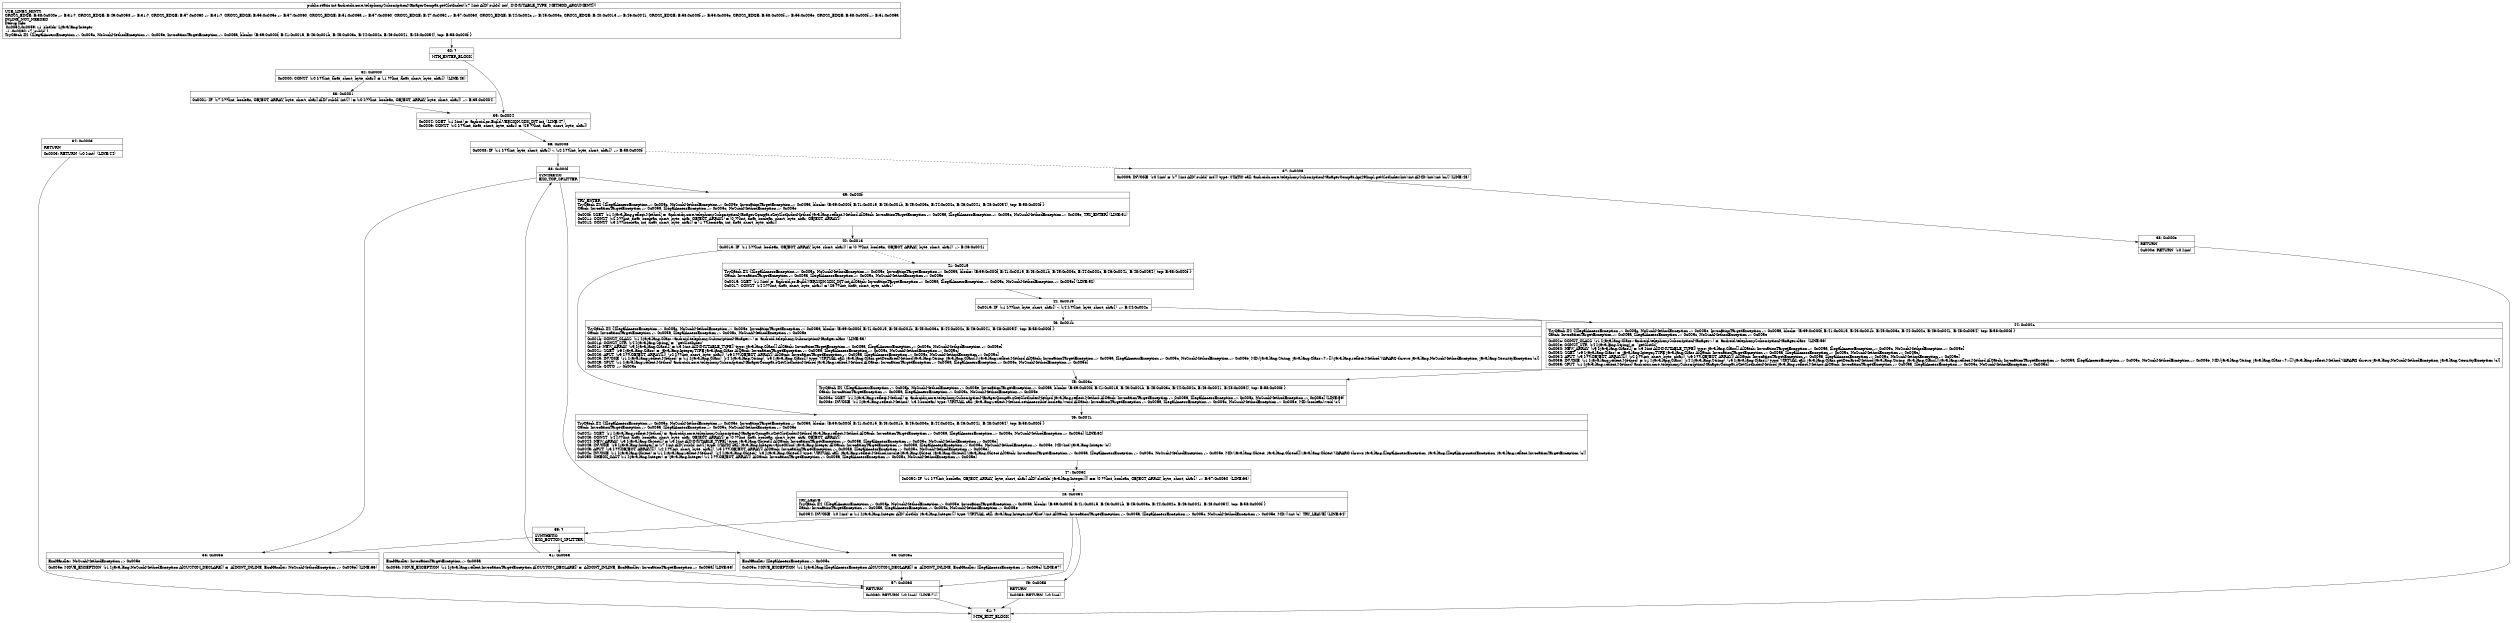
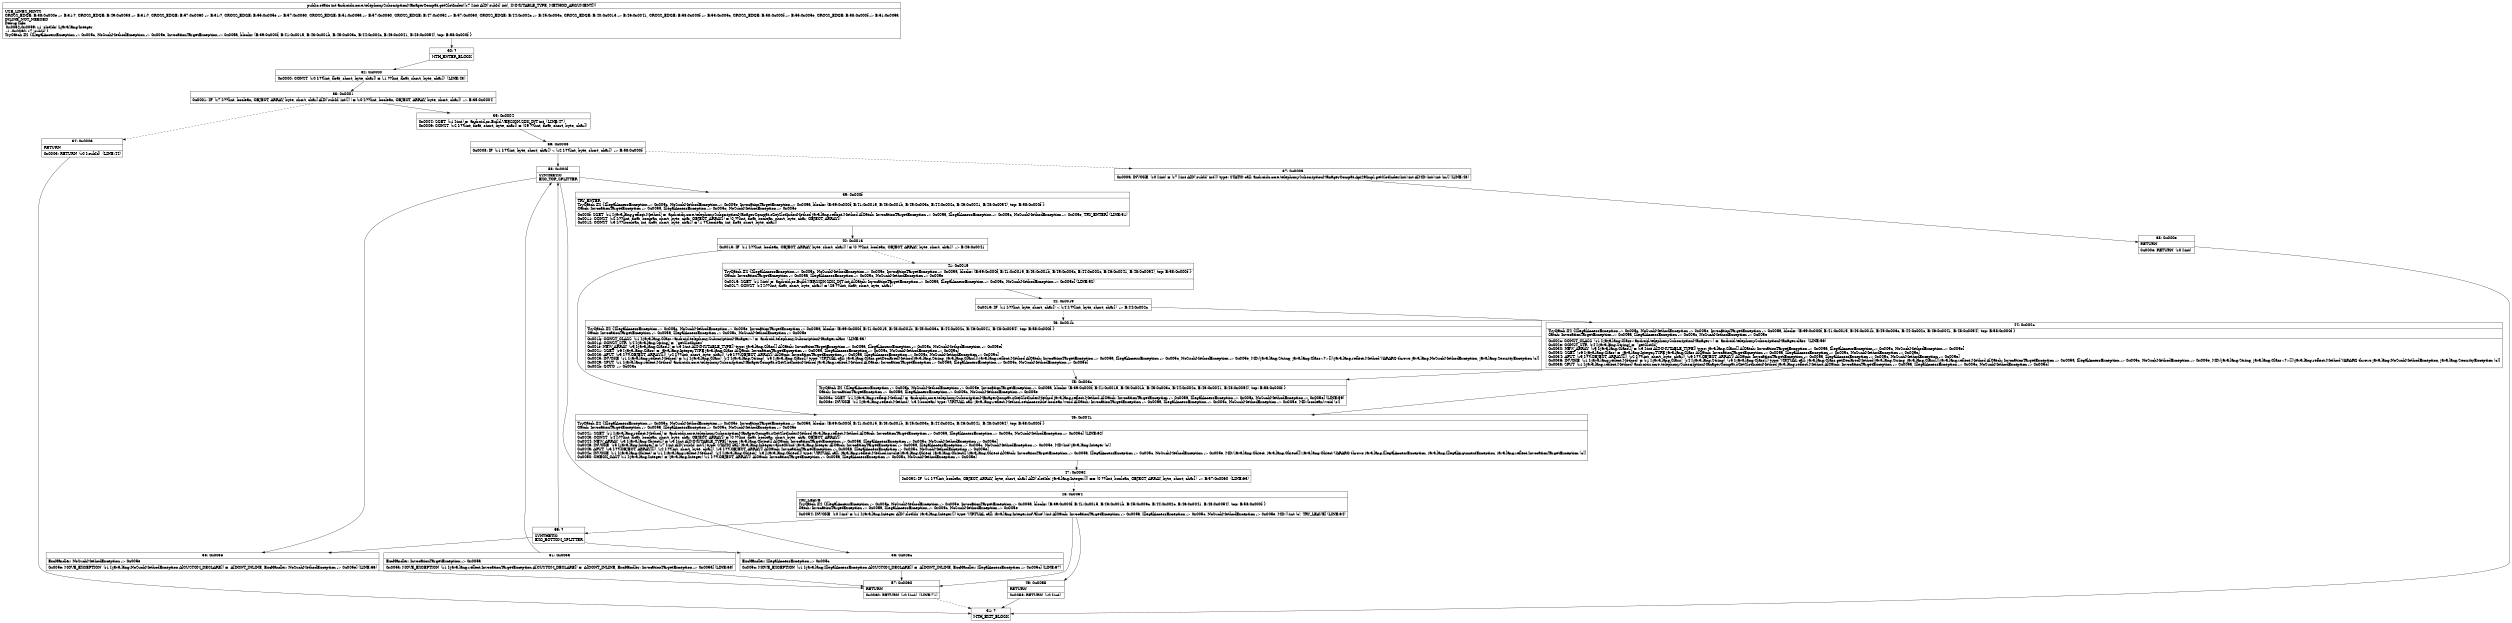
(490, 80) -> (413, 65)
none -> (219, 121)
(80, 154) -> (82, 154)
(1082, 409) -> (1554, 391)
(559, 547) -> (558, 356)
(951, 603) -> (951, 603)
